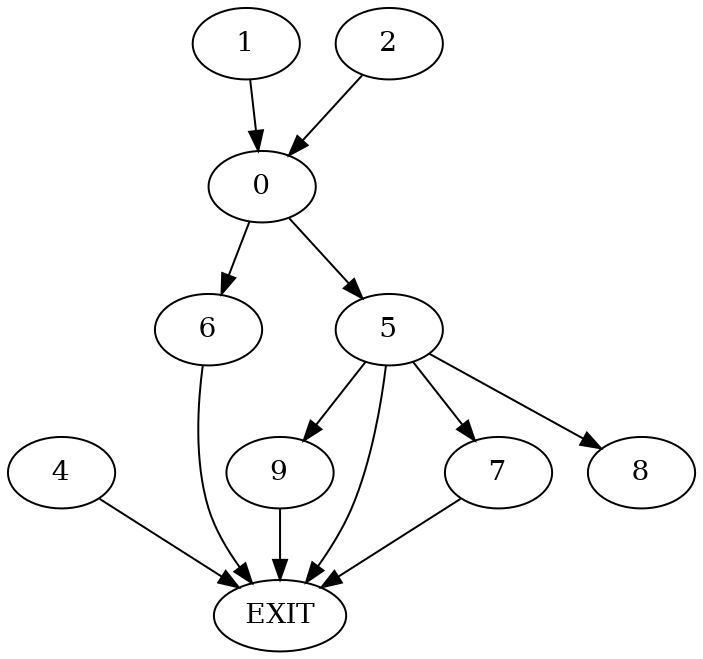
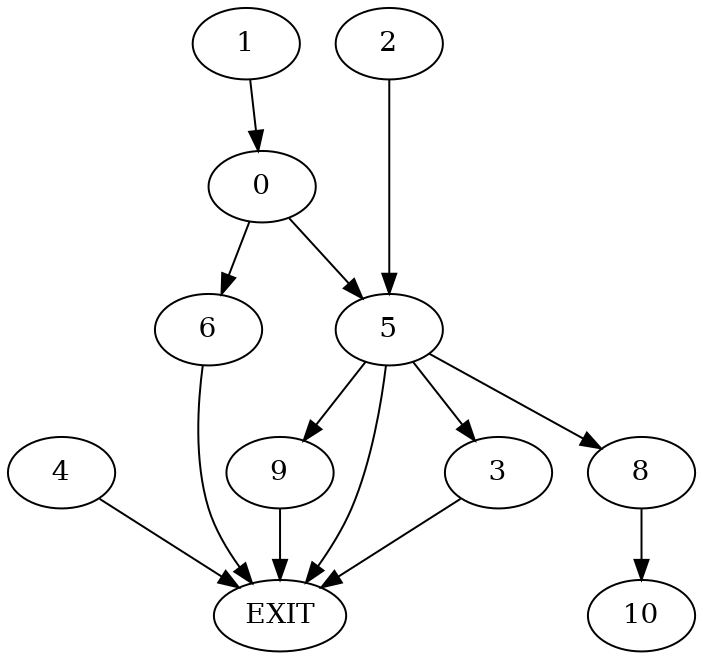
(332, 108) -> (389, 177)
(499, 473) -> (499, 473)
none -> (642, 616)
